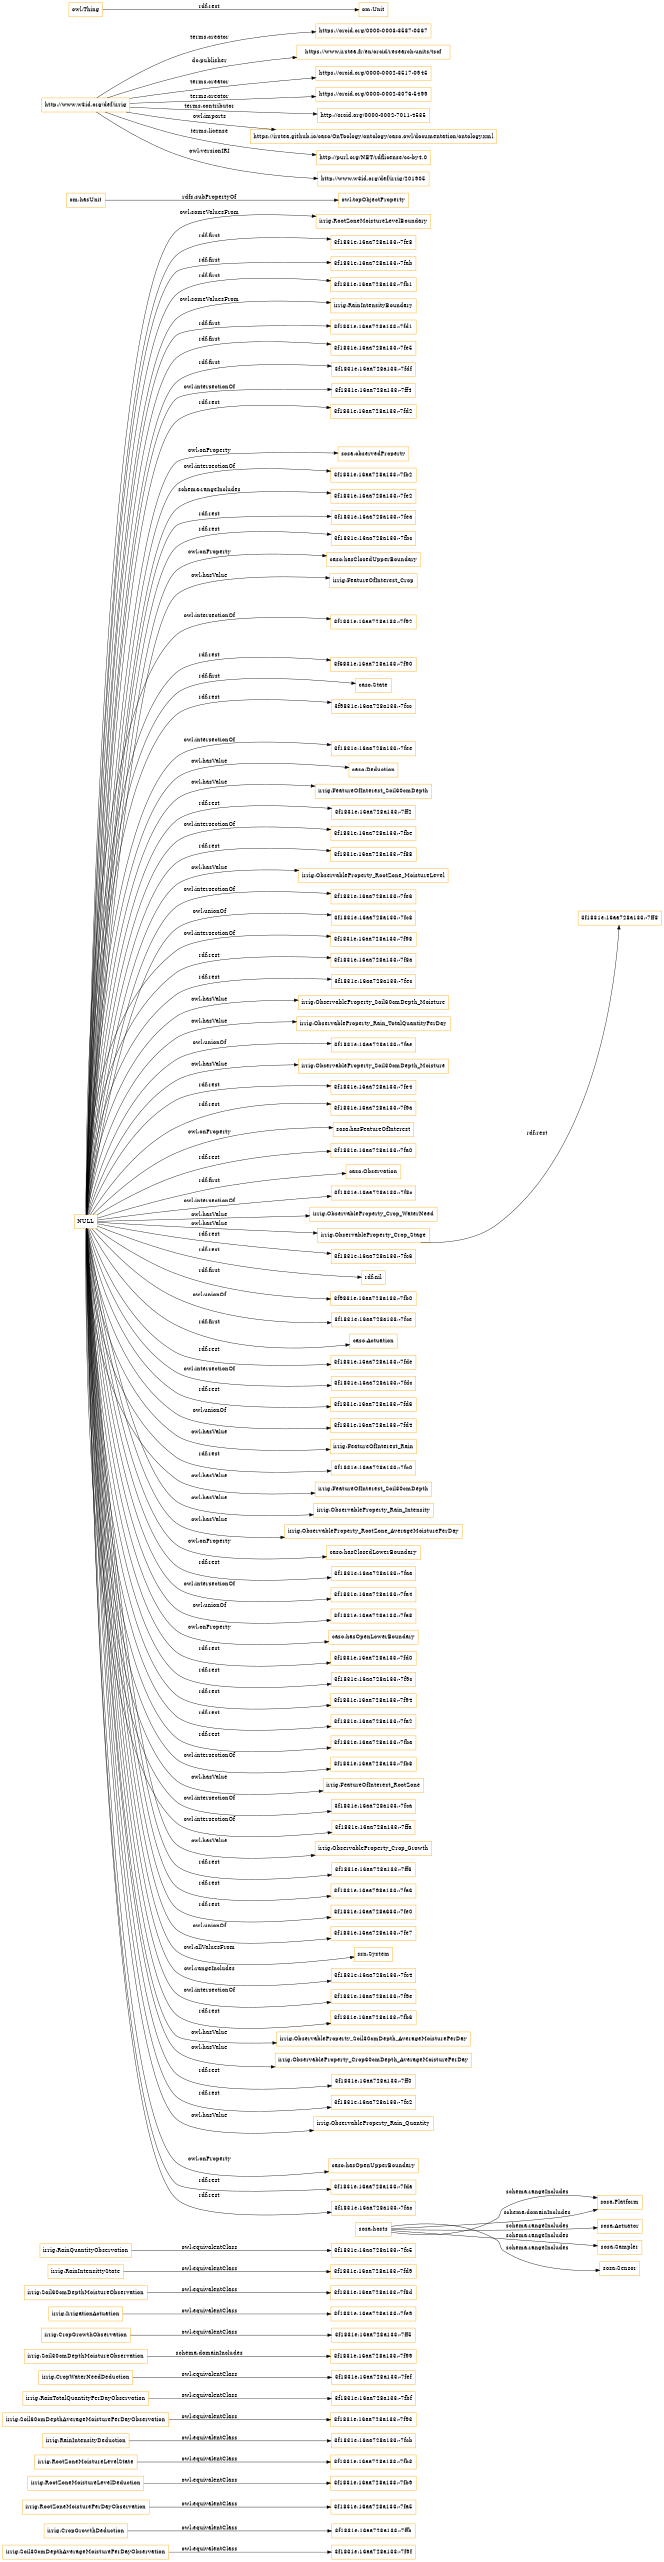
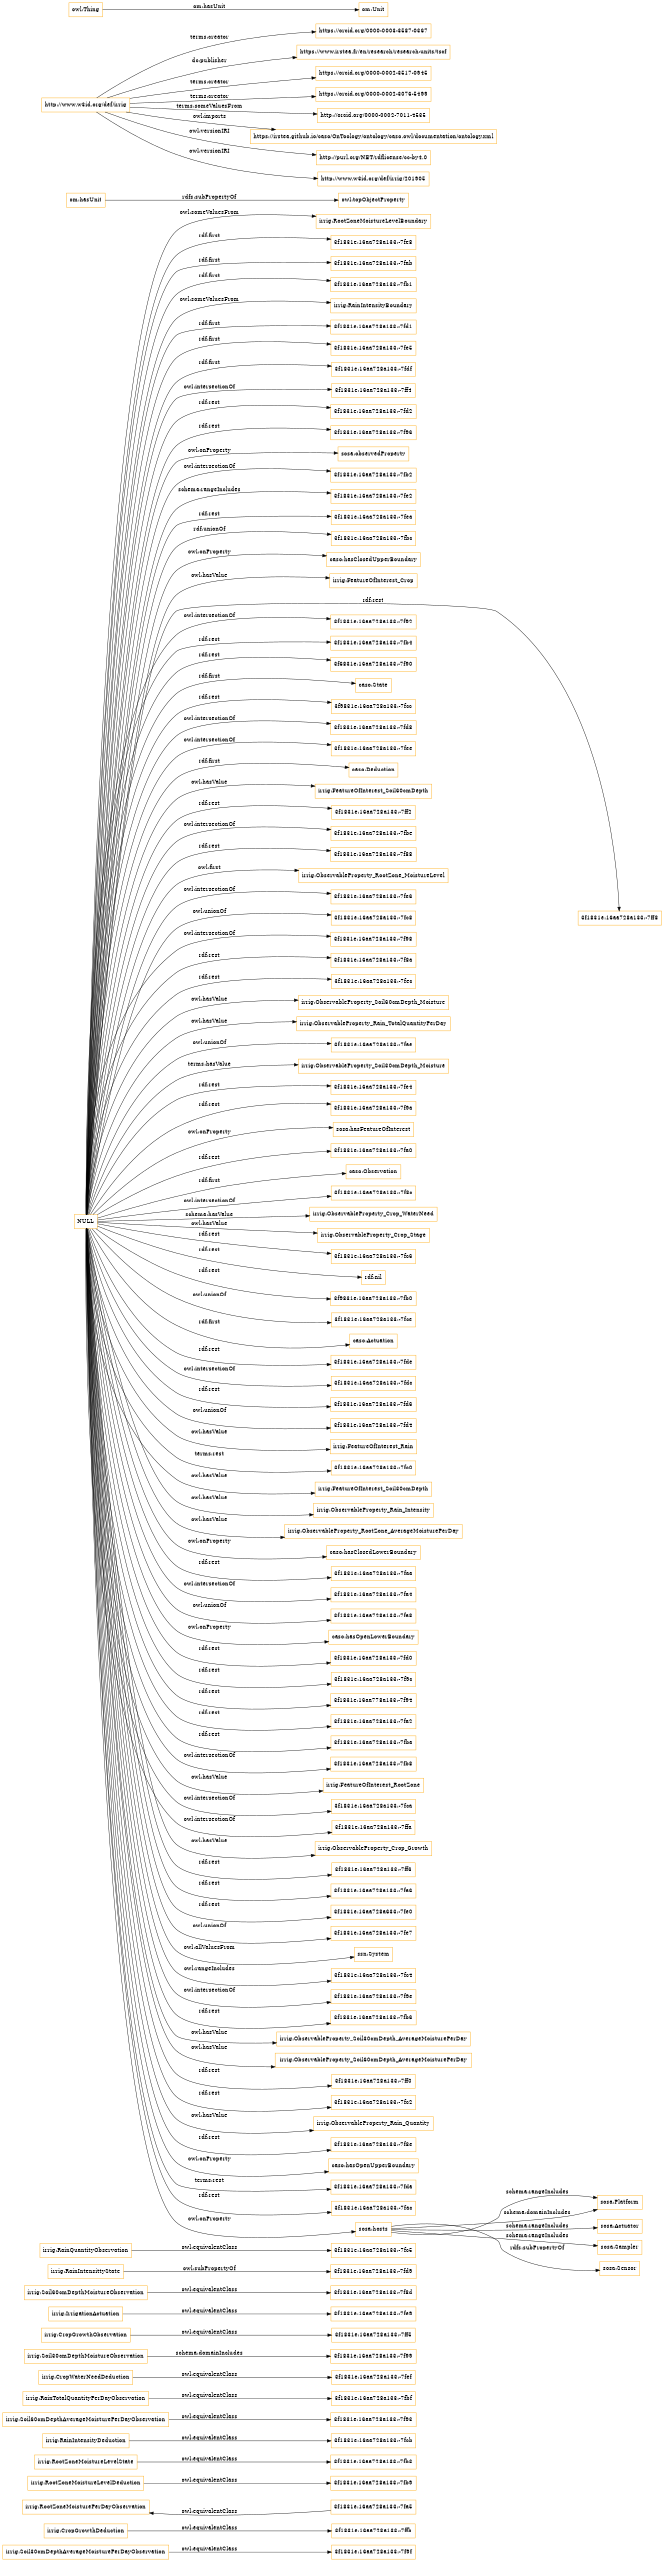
(210, 7) -> (210, 7)
(373, 52) -> (373, 52)
(210, 106) -> (210, 106)
(210, 131) -> (210, 131)
none -> (373, 433)
(210, 529) -> (210, 529)
none -> (373, 643)
none -> (373, 728)
(210, 761) -> (210, 761)
(210, 868) -> (210, 868)
(210, 1064) -> (210, 1064)
(571, 1126) -> (195, 607)
(210, 1215) -> (210, 1215)
(210, 1271) -> (210, 1271)
(210, 1454) -> (210, 1454)
(373, 1701) -> (373, 1701)
(373, 1891) -> (373, 1891)
none -> (115, 1907)
(373, 2060) -> (373, 2060)
none -> (373, 2145)
(210, 2181) -> (210, 2181)
(537, 2248) -> (537, 2248)
(210, 2269) -> (210, 2269)
(238, 2507) -> (242, 2515)
